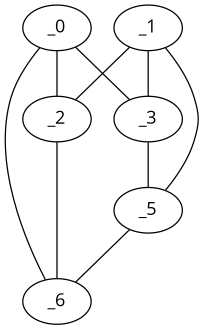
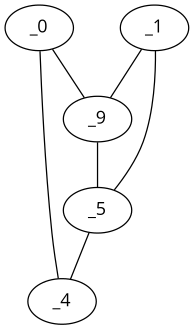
(57, 119) -> none
(148, 119) -> (98, 119)
(57, 301) -> (62, 301)
